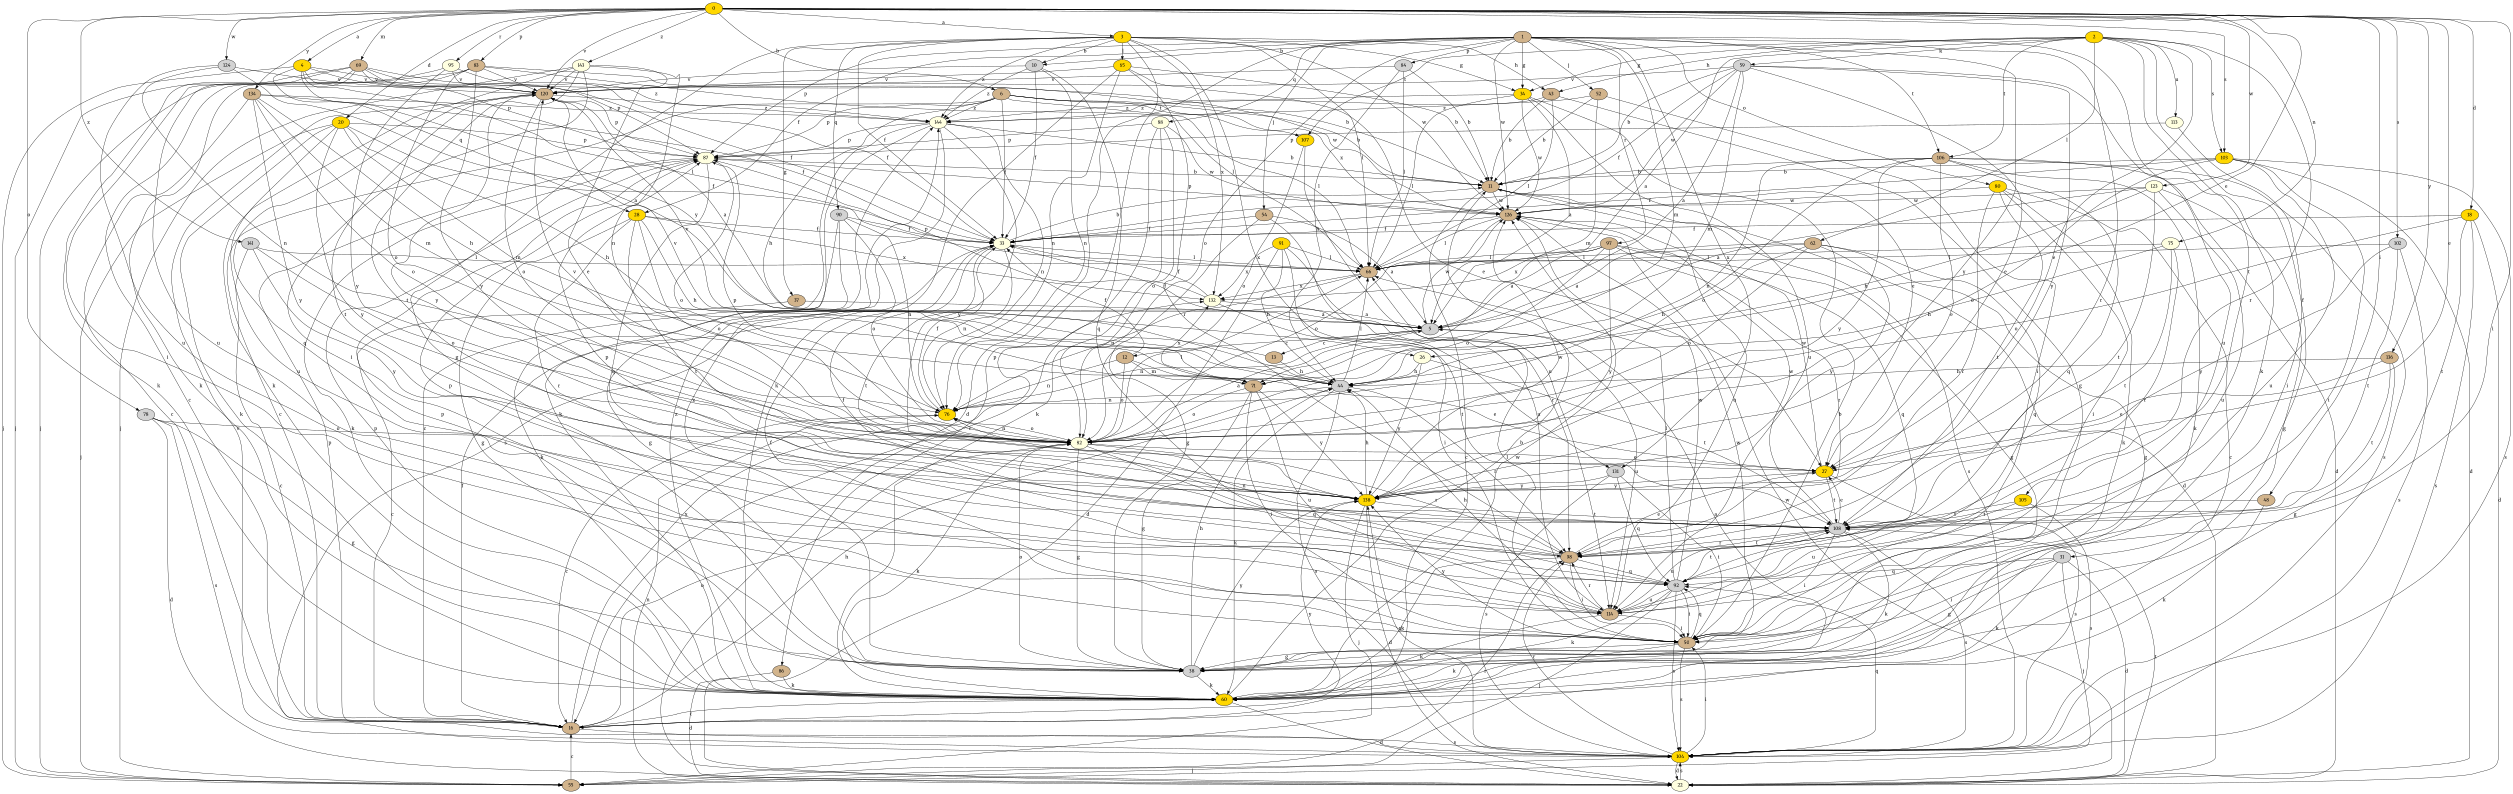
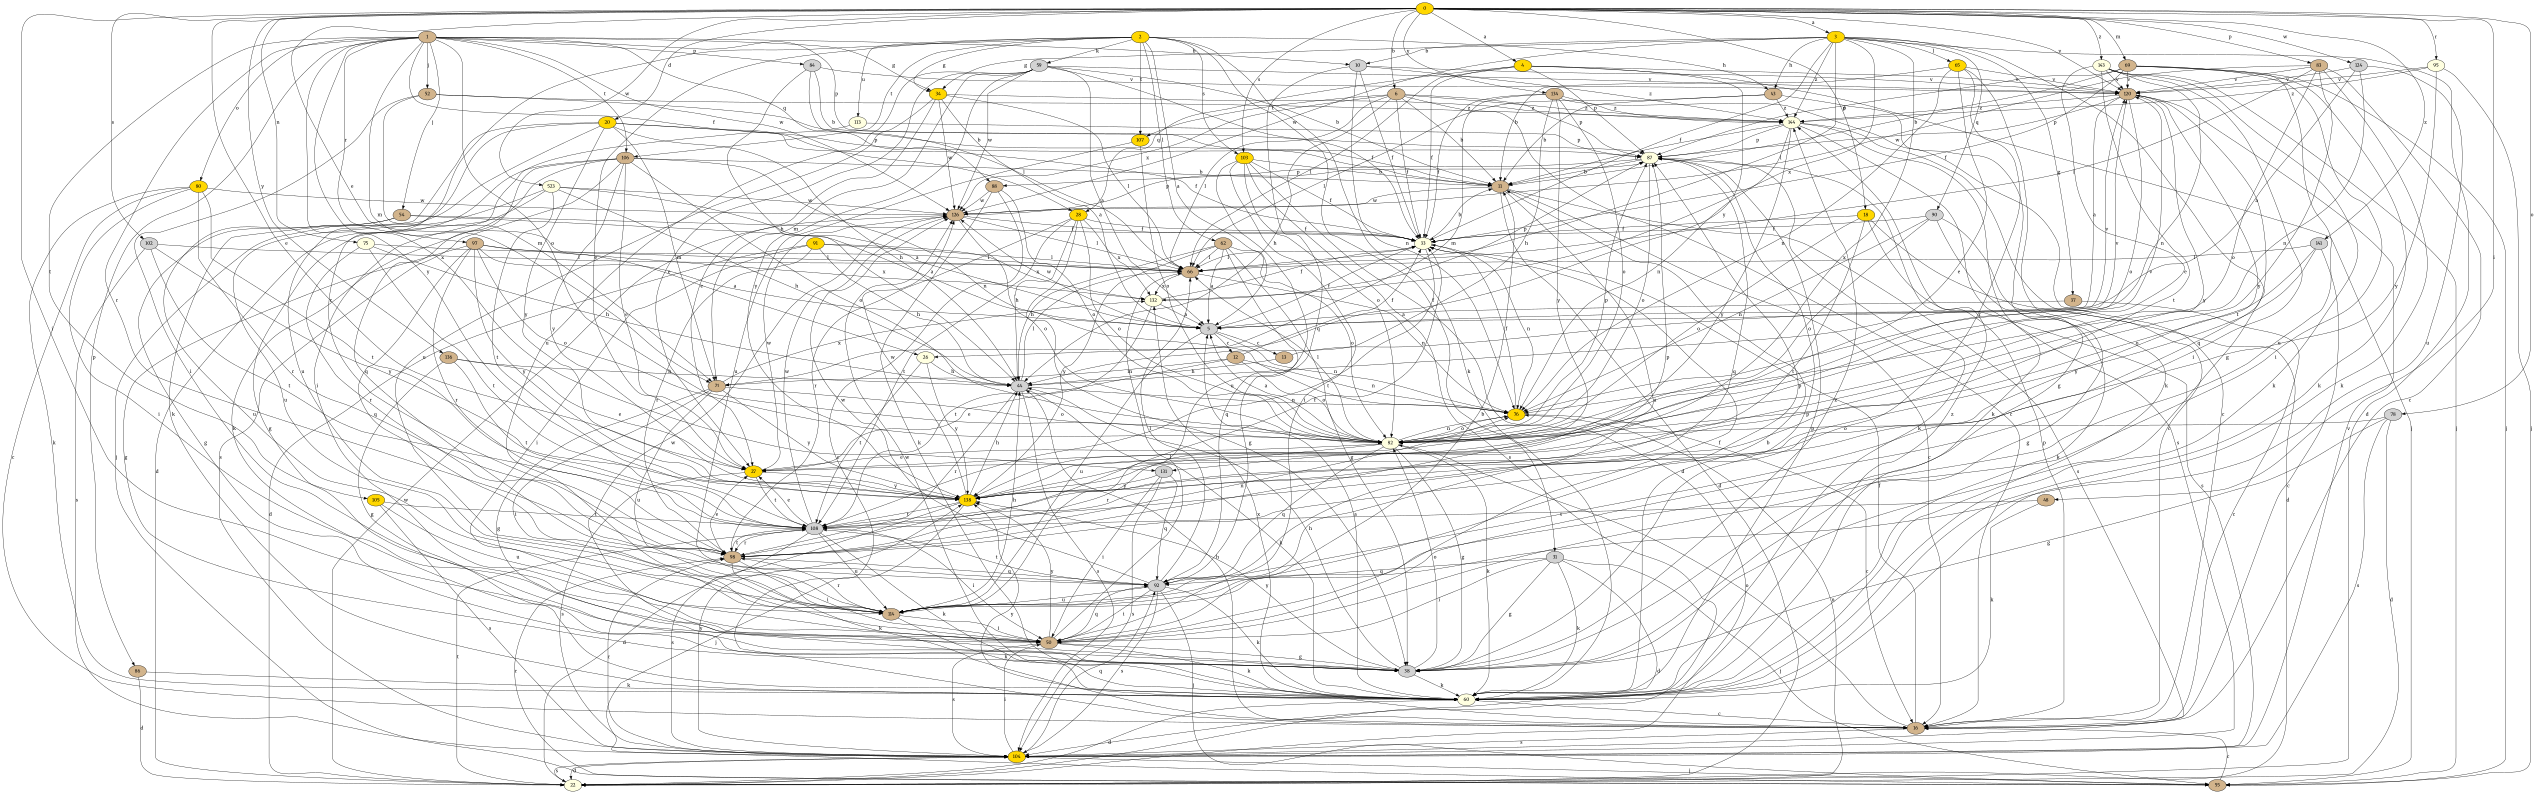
(1160, 123) -> (994, 187)
(935, 141) -> (1339, 168)
(2154, 187) -> (551, 187)
(1224, 700) -> (1466, 700)
